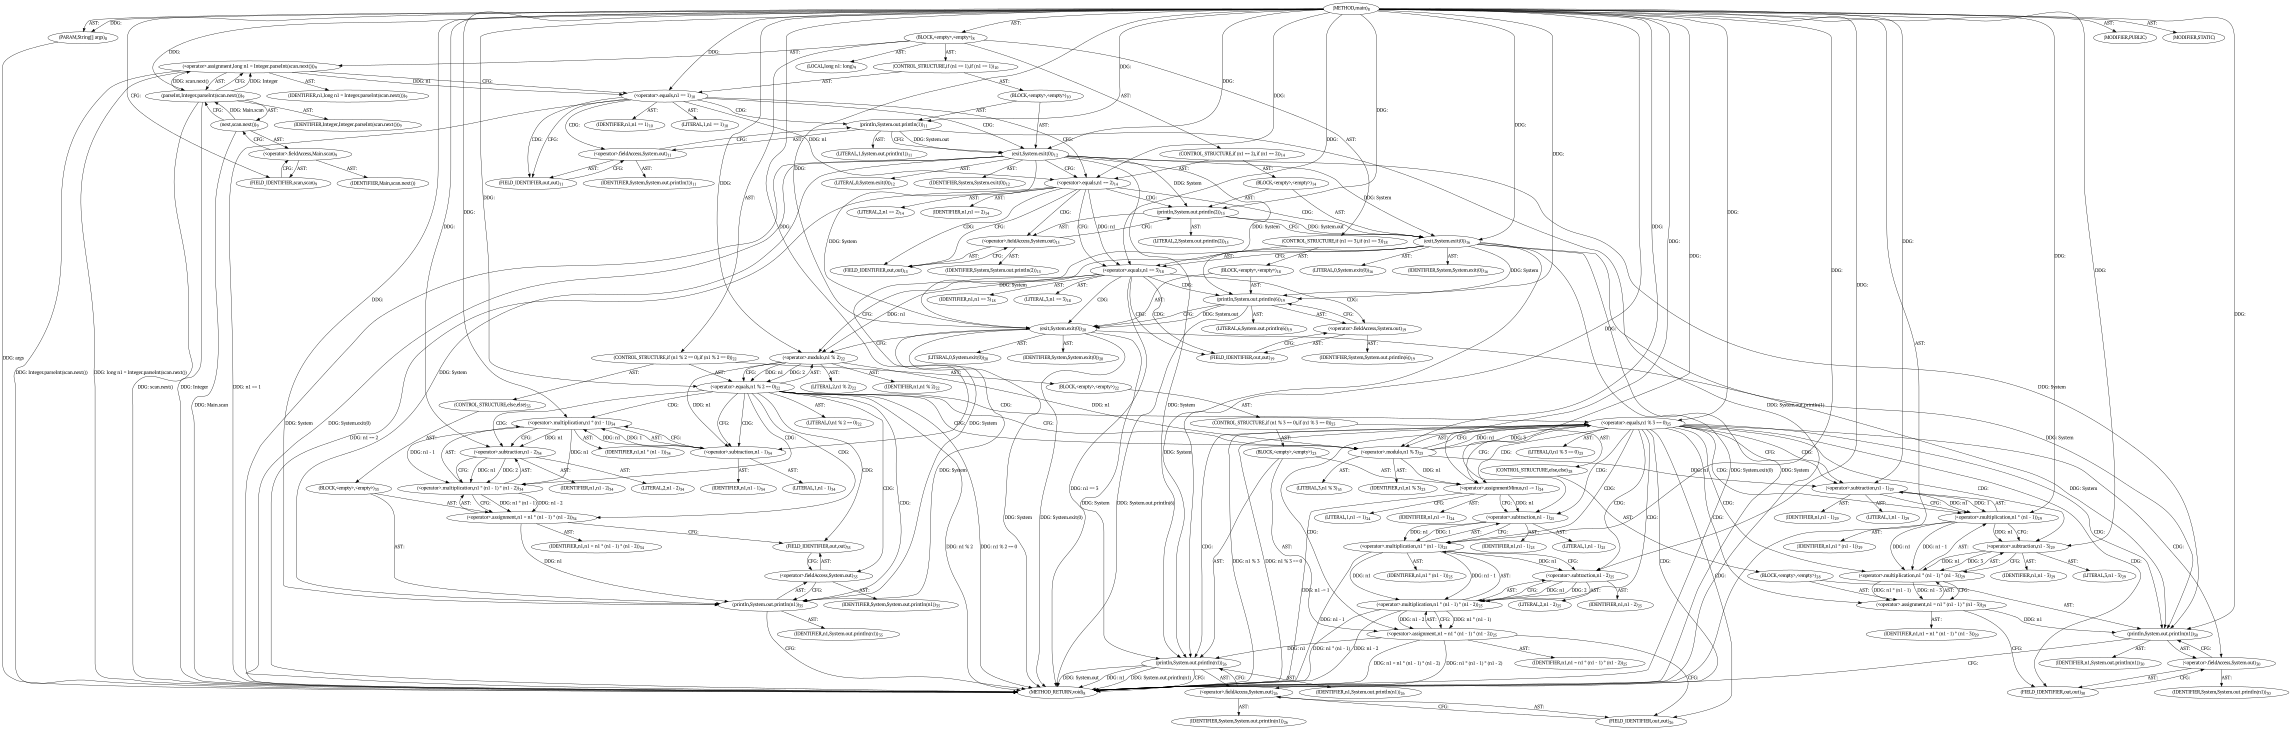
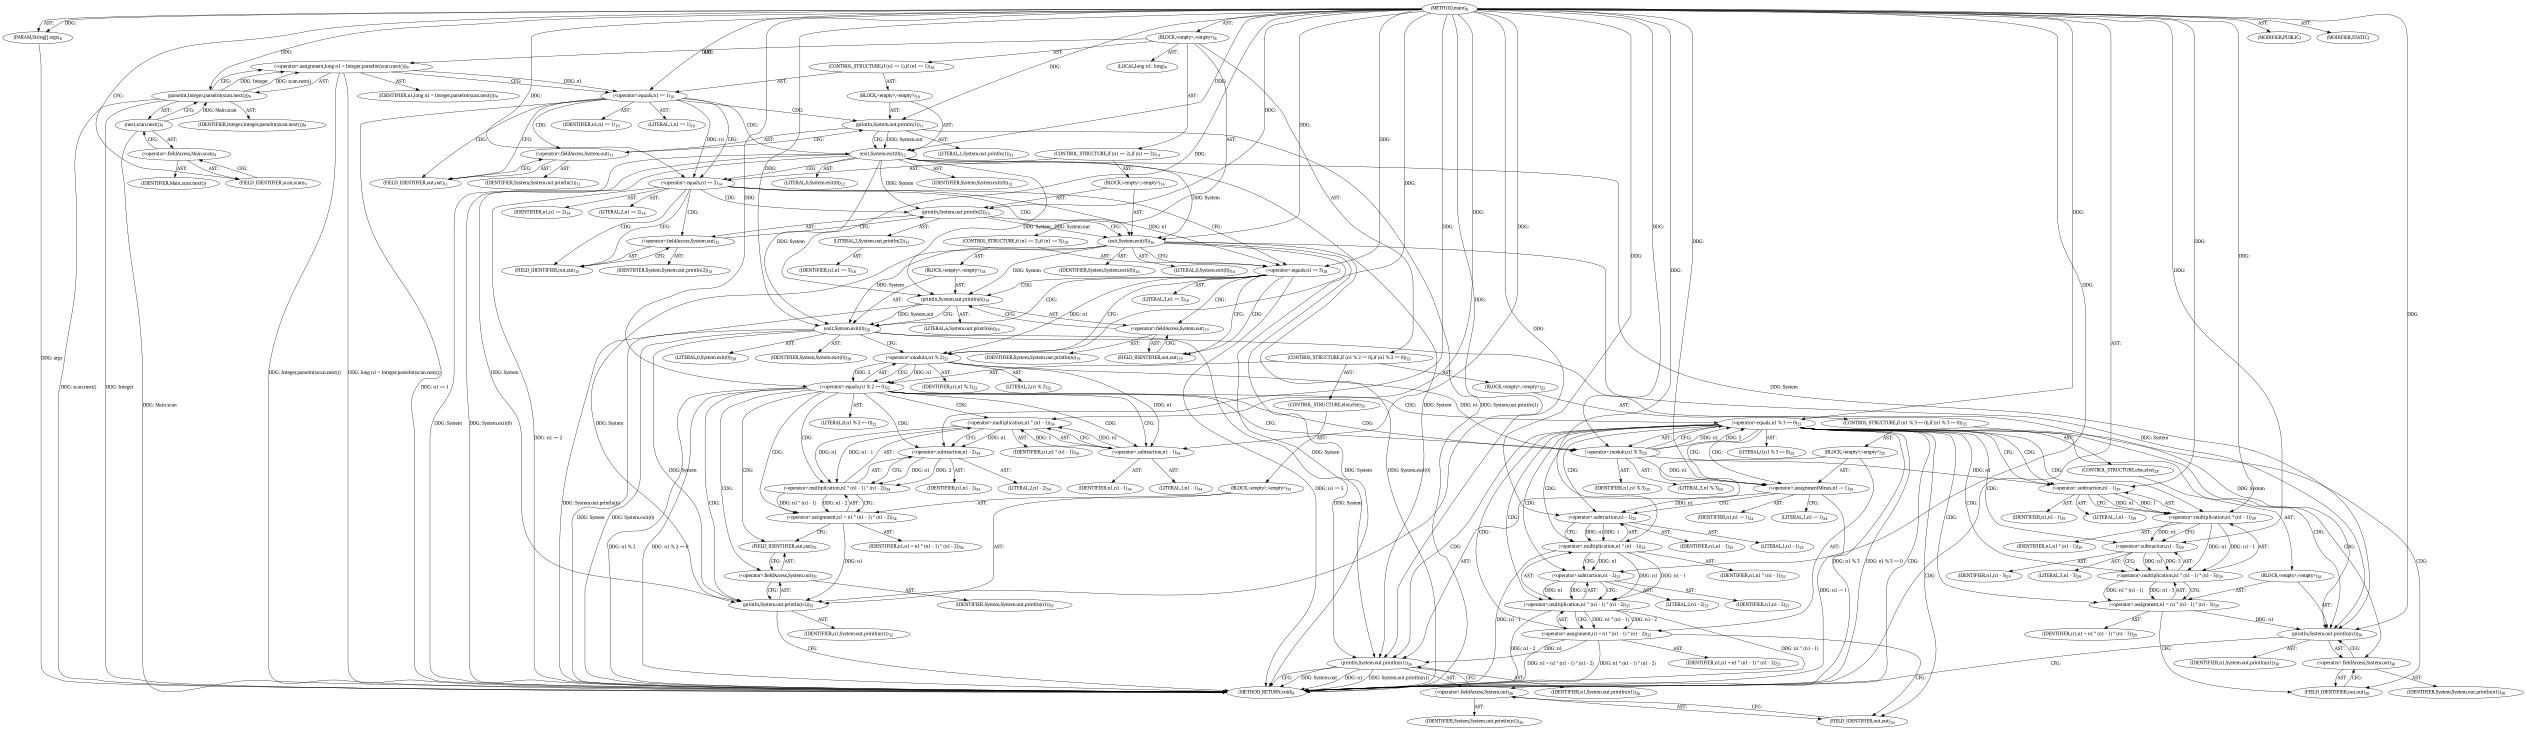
(1048, 284) -> (851, 255)
